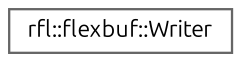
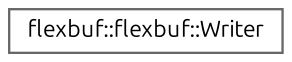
(121, 31) -> (146, 31)
